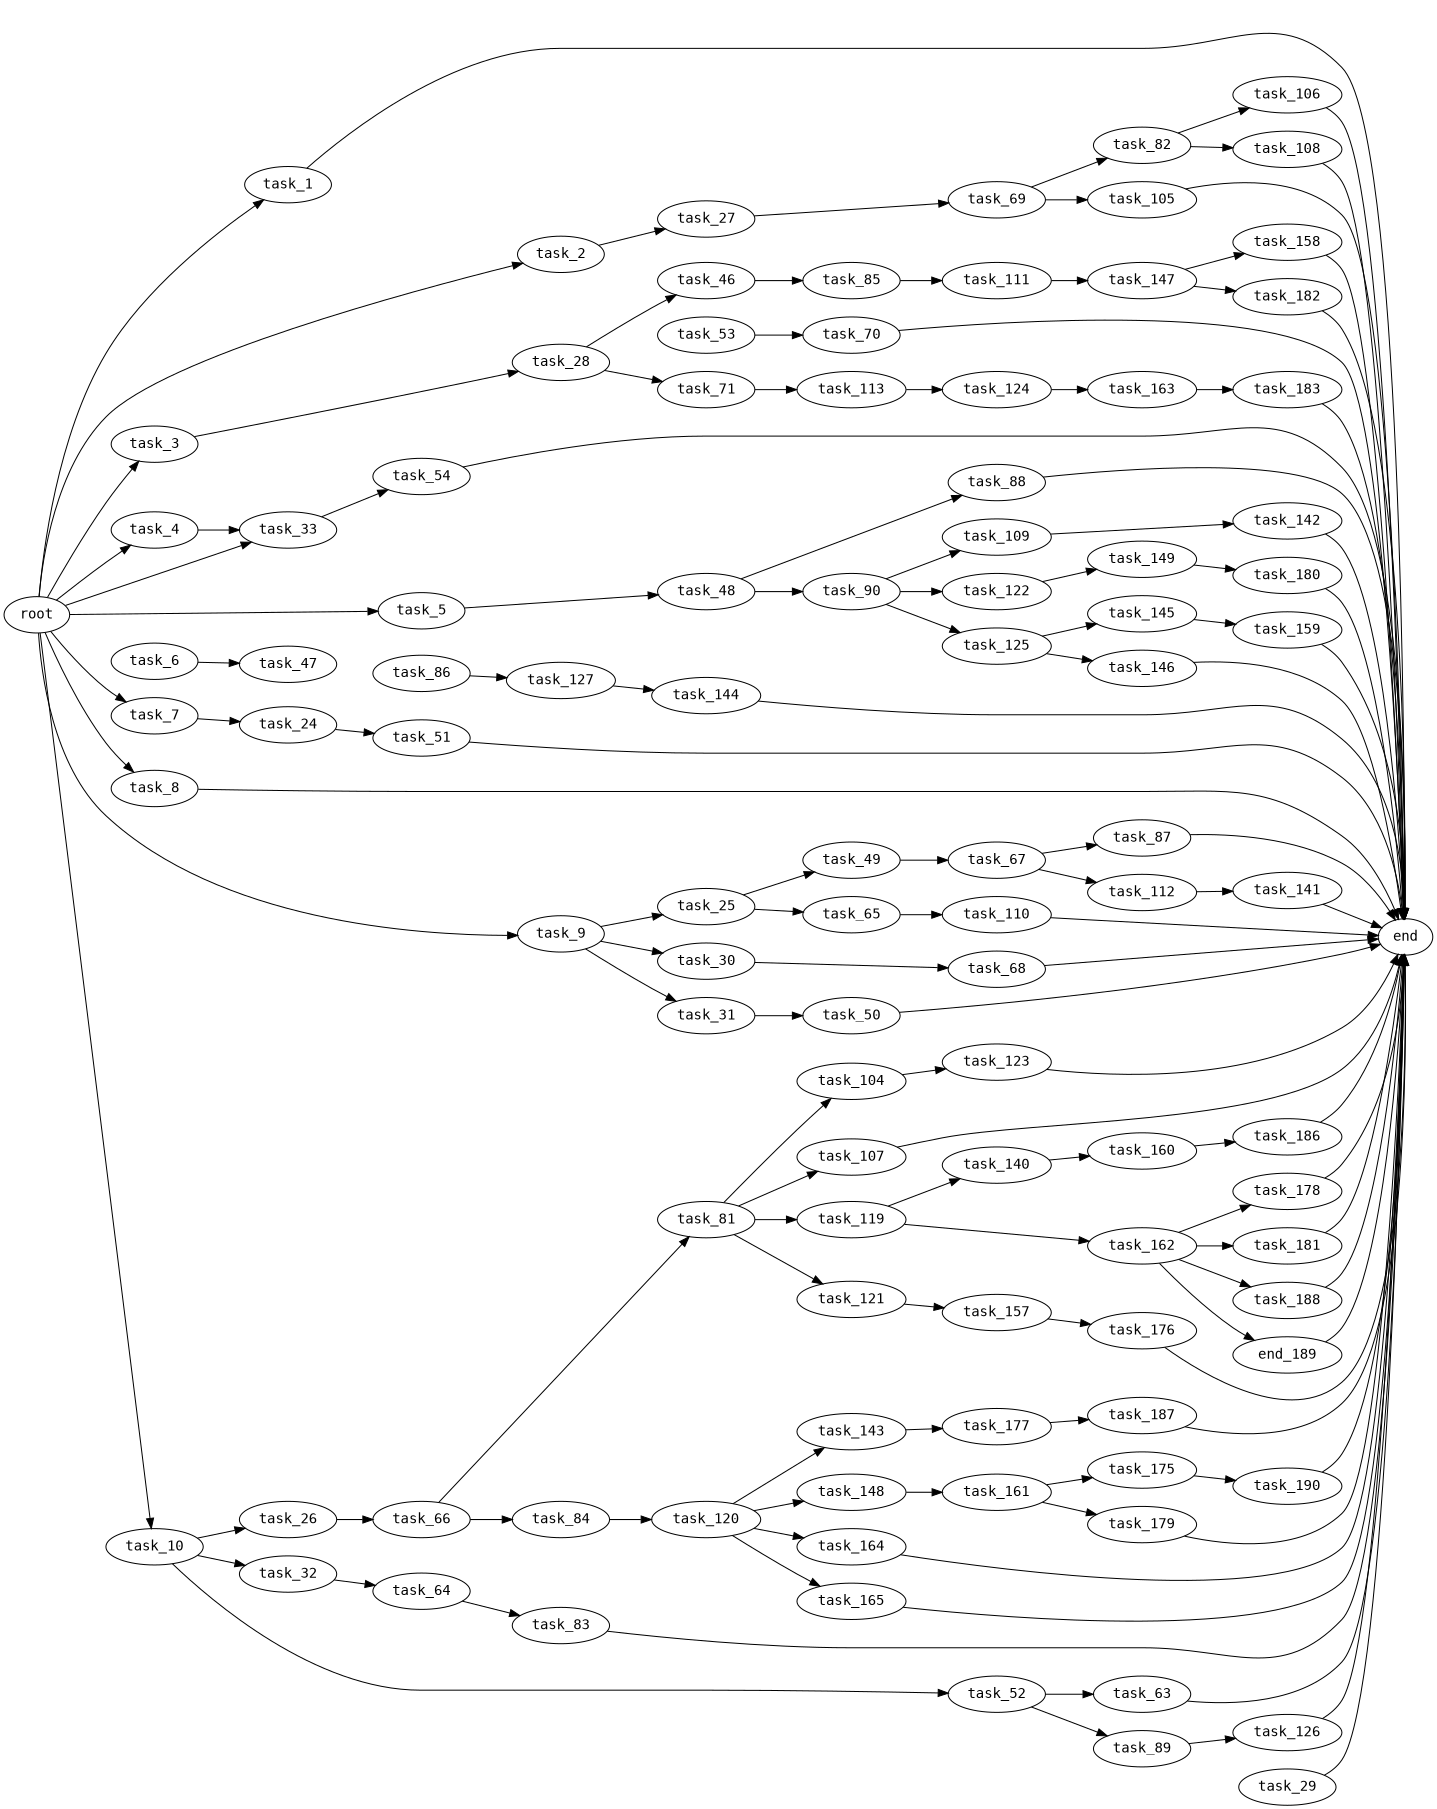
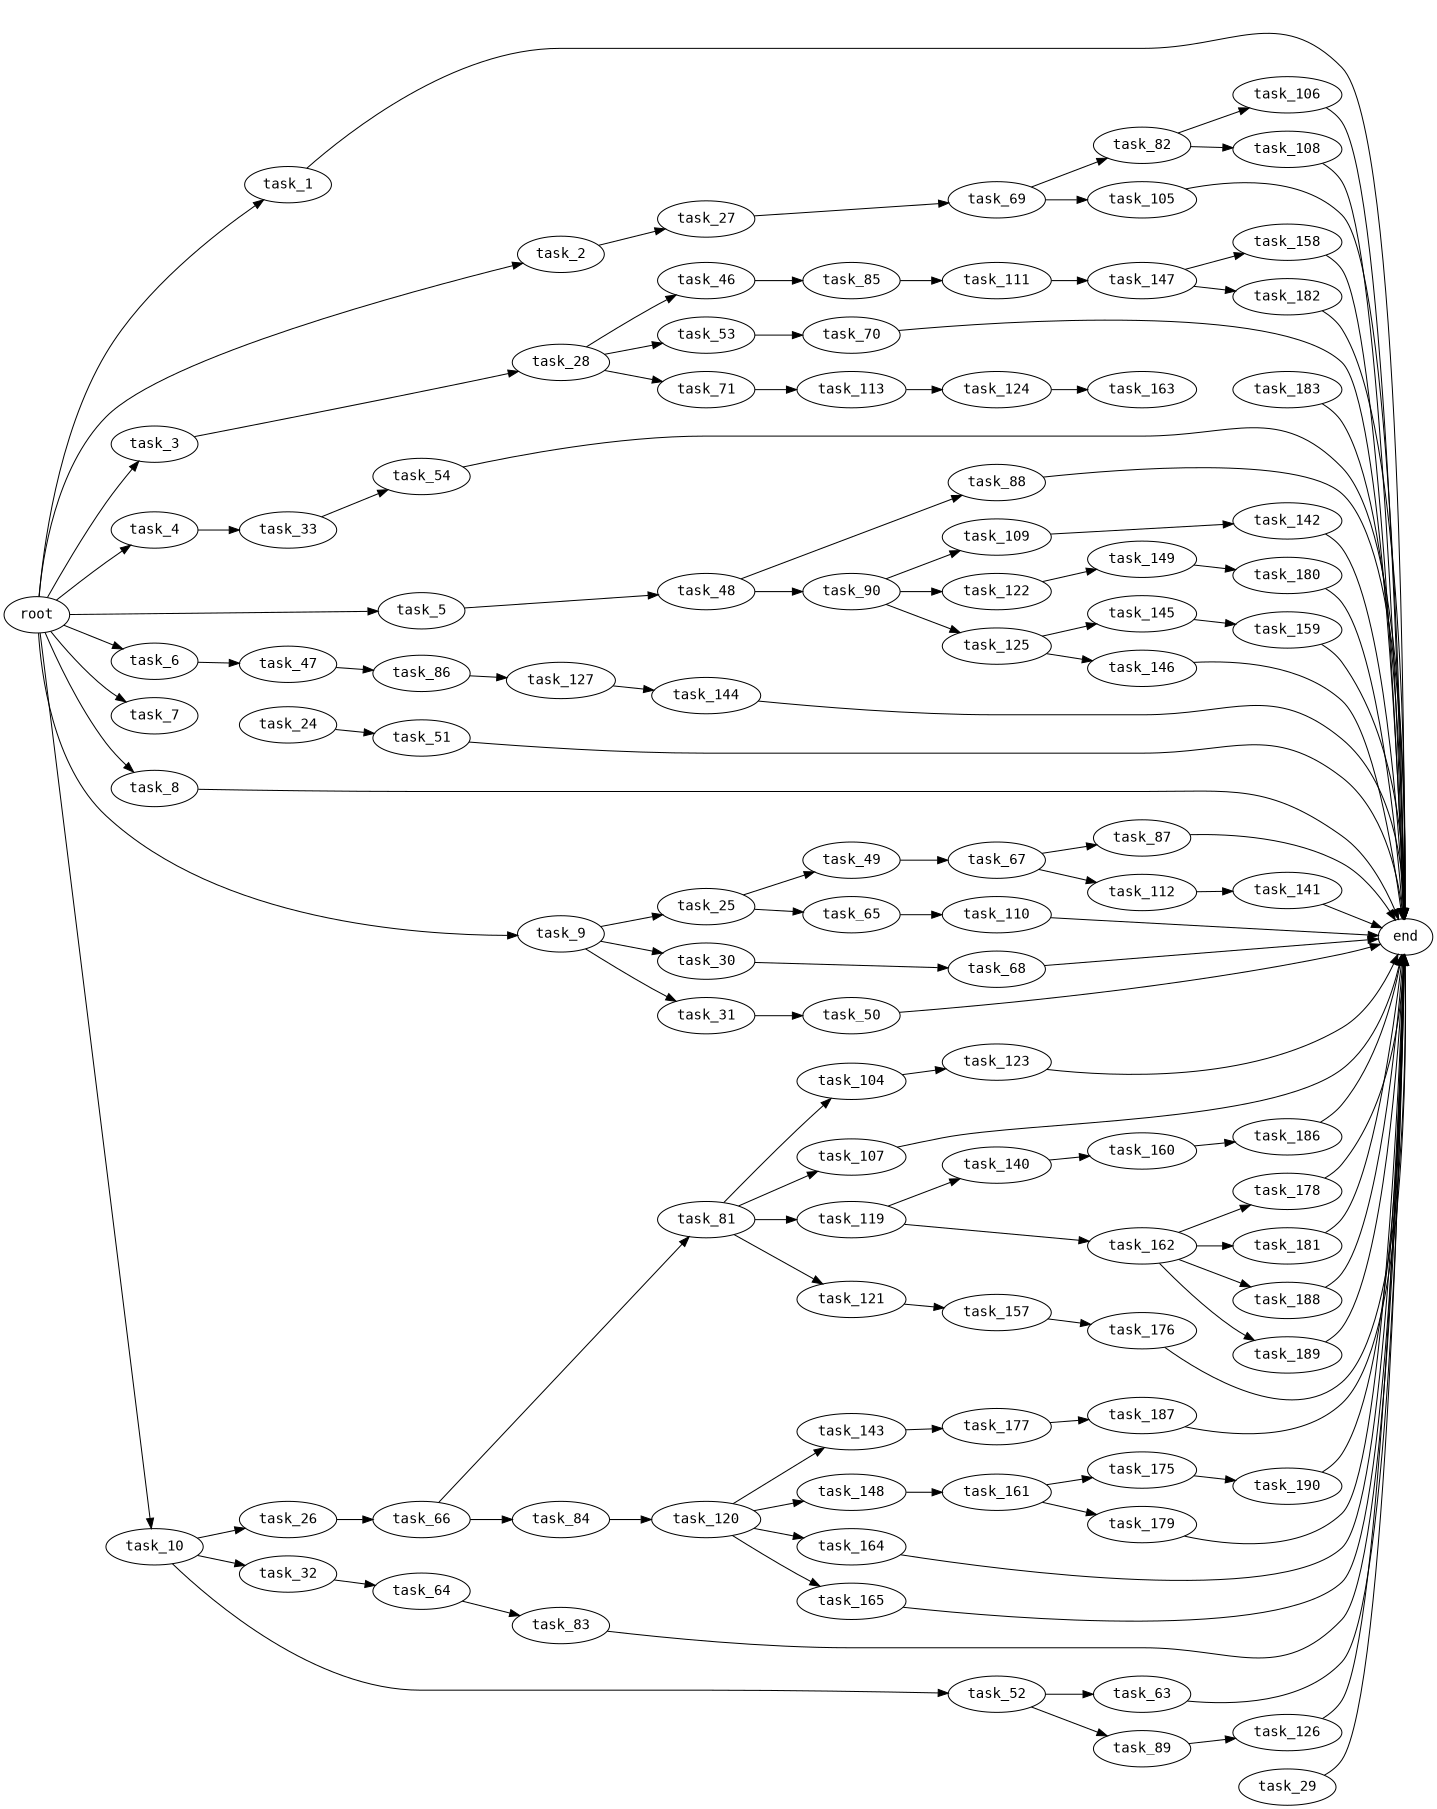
none -> (628, 350)
(1210, 390) -> none
(153, 575) -> (89, 635)
none -> (350, 668)
(214, 720) -> none
(1287, 1355) -> (1287, 1355)
